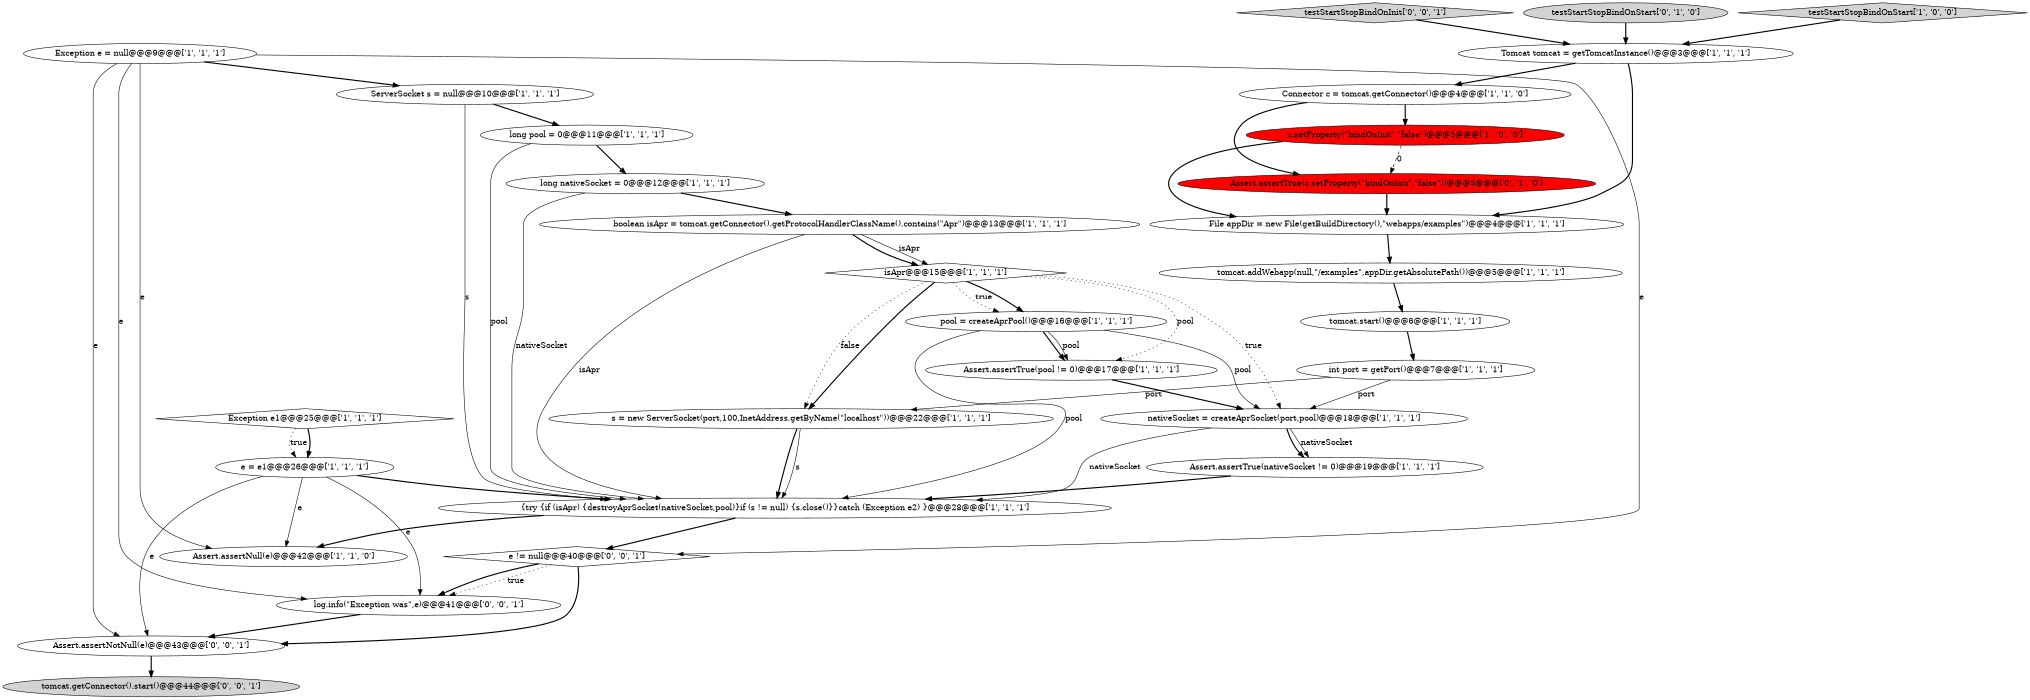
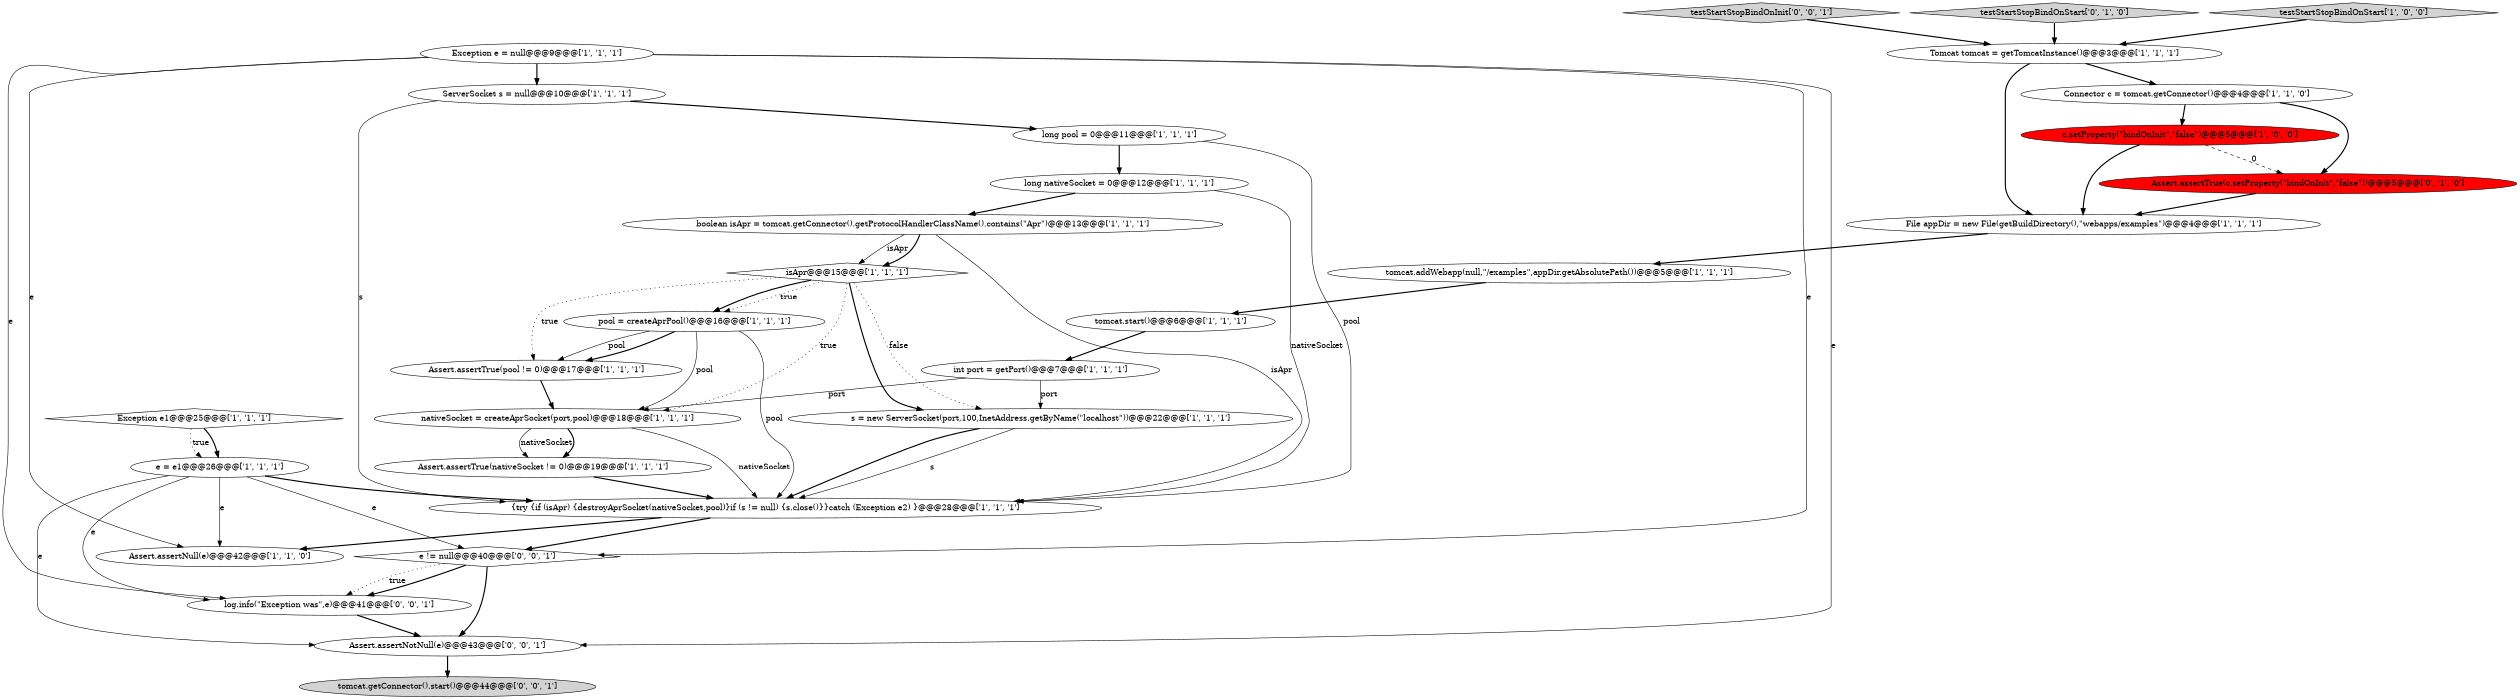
(1626, 13) -> (2054, 13)
(1186, 322) -> (550, 322)
none -> (353, 512)
